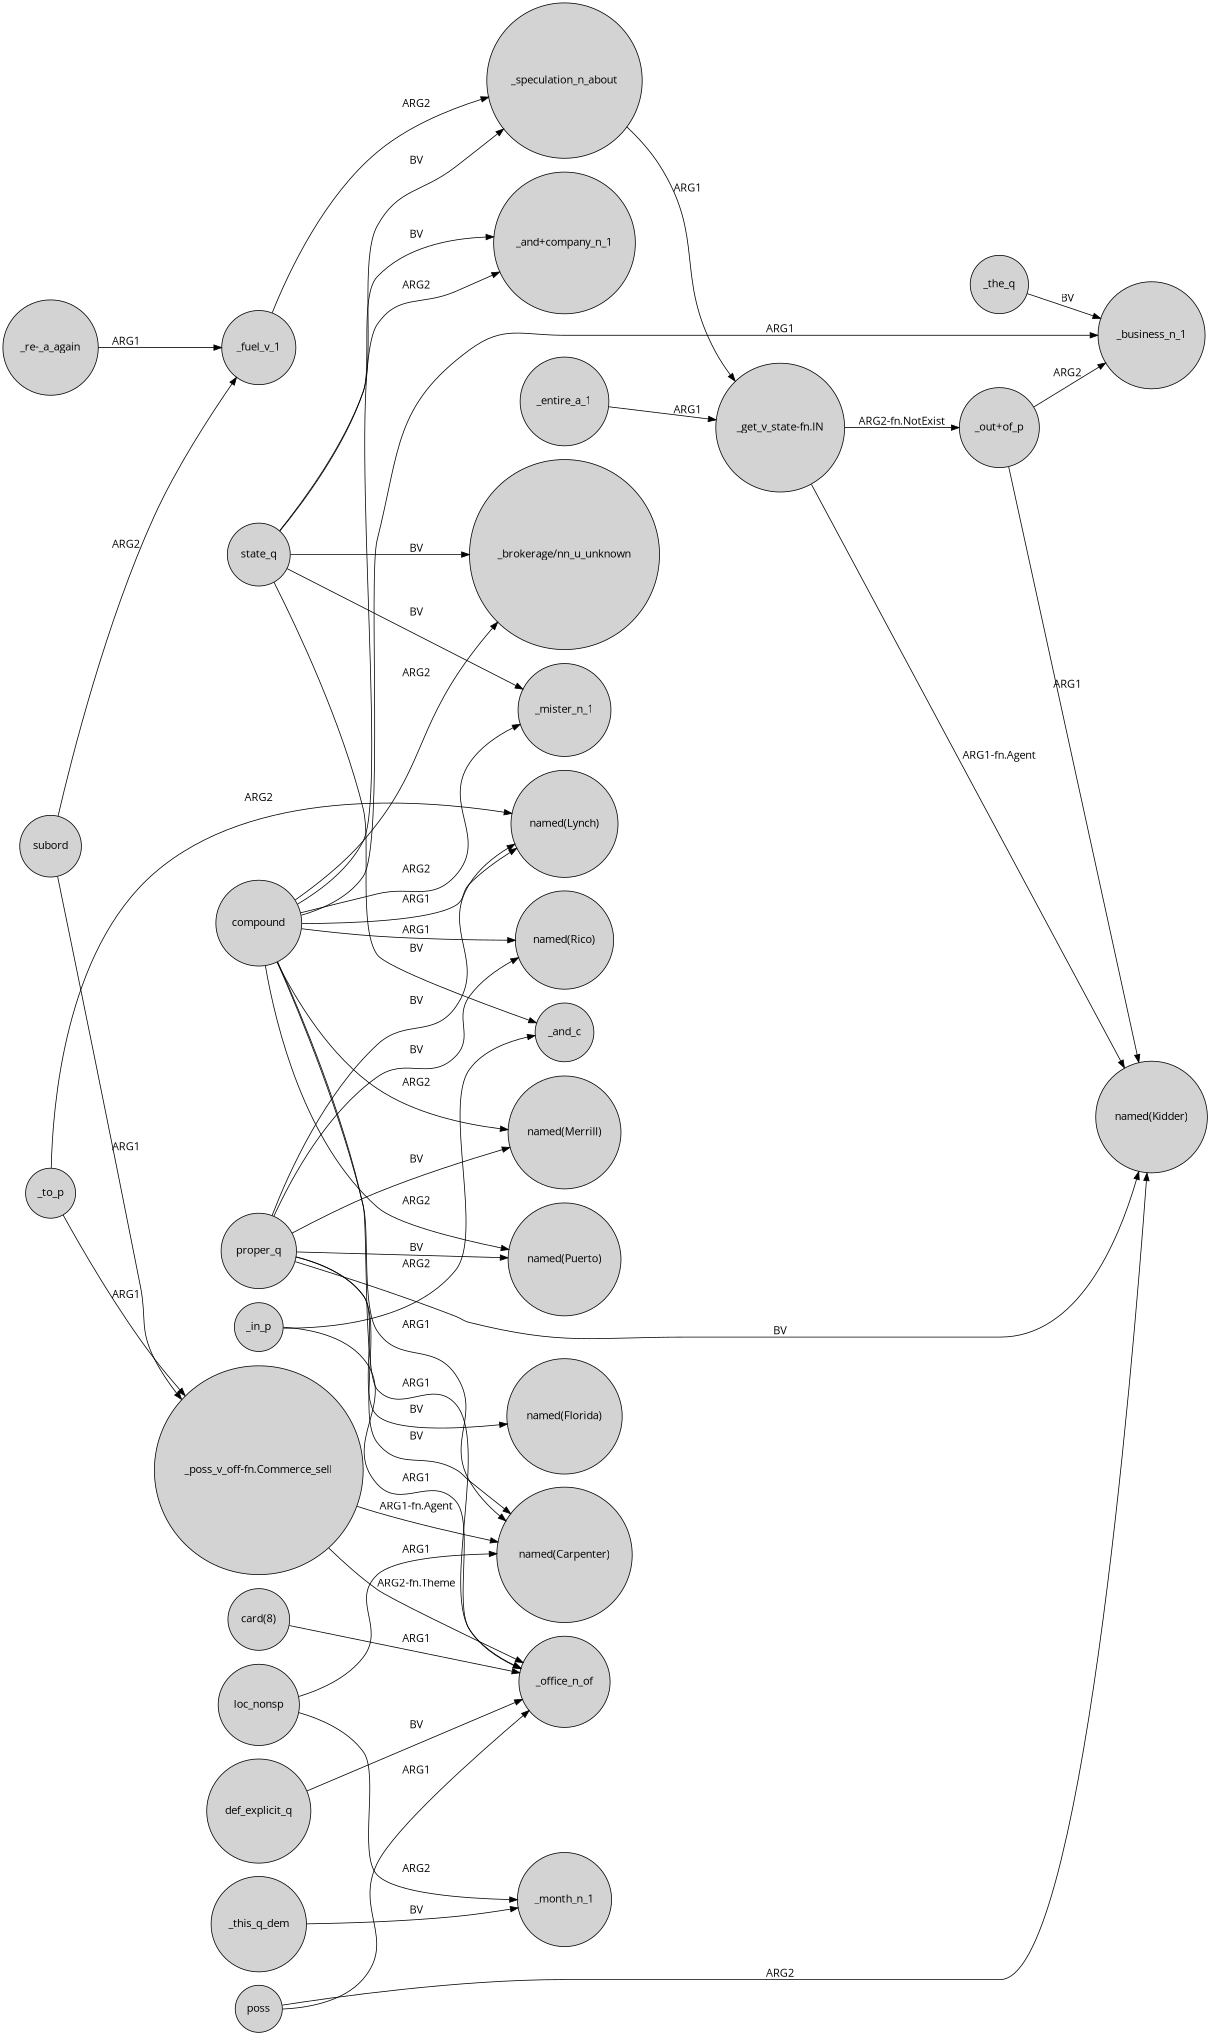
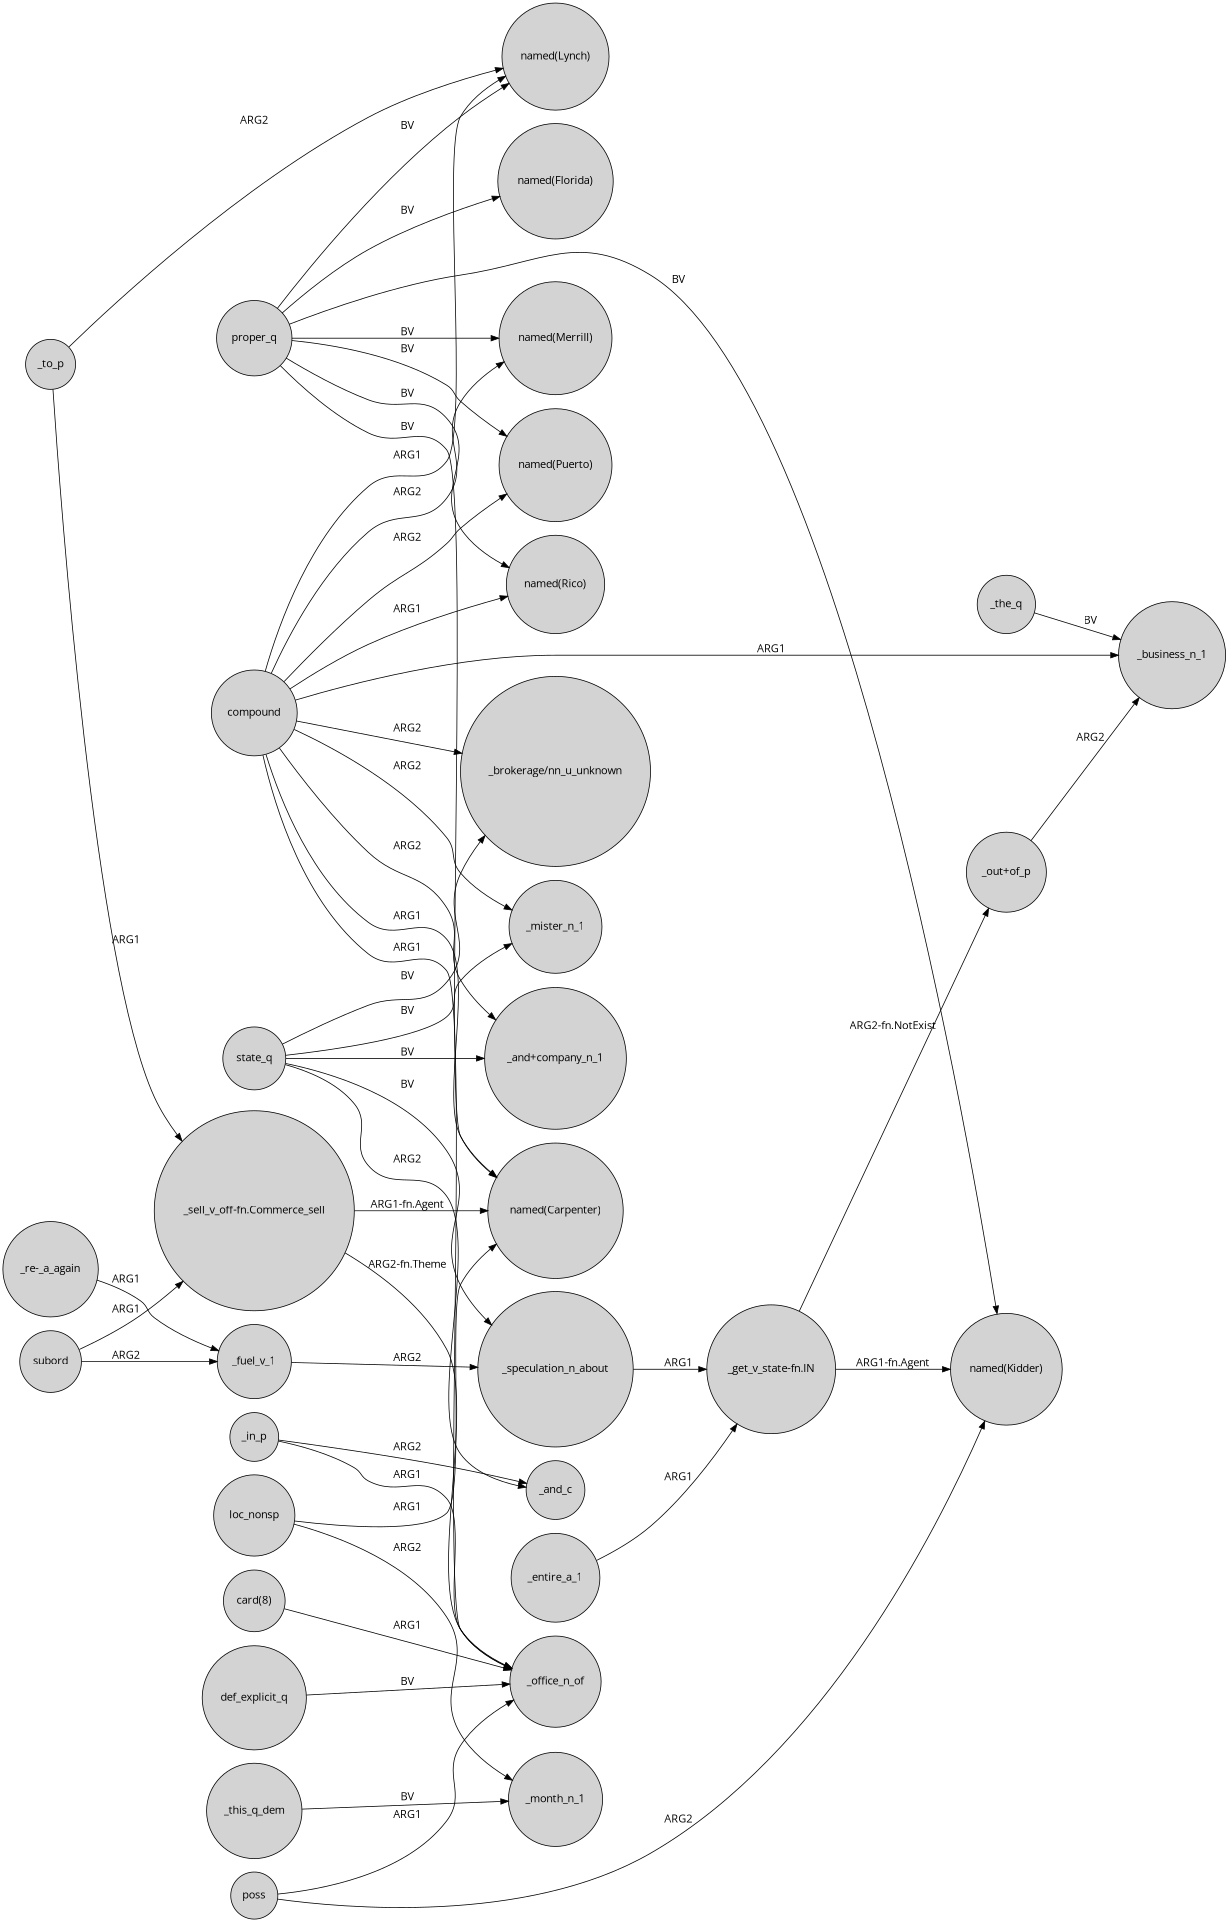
(1073, 761) -> none
(416, 949) -> (407, 1160)
(259, 1470) -> (254, 1211)
